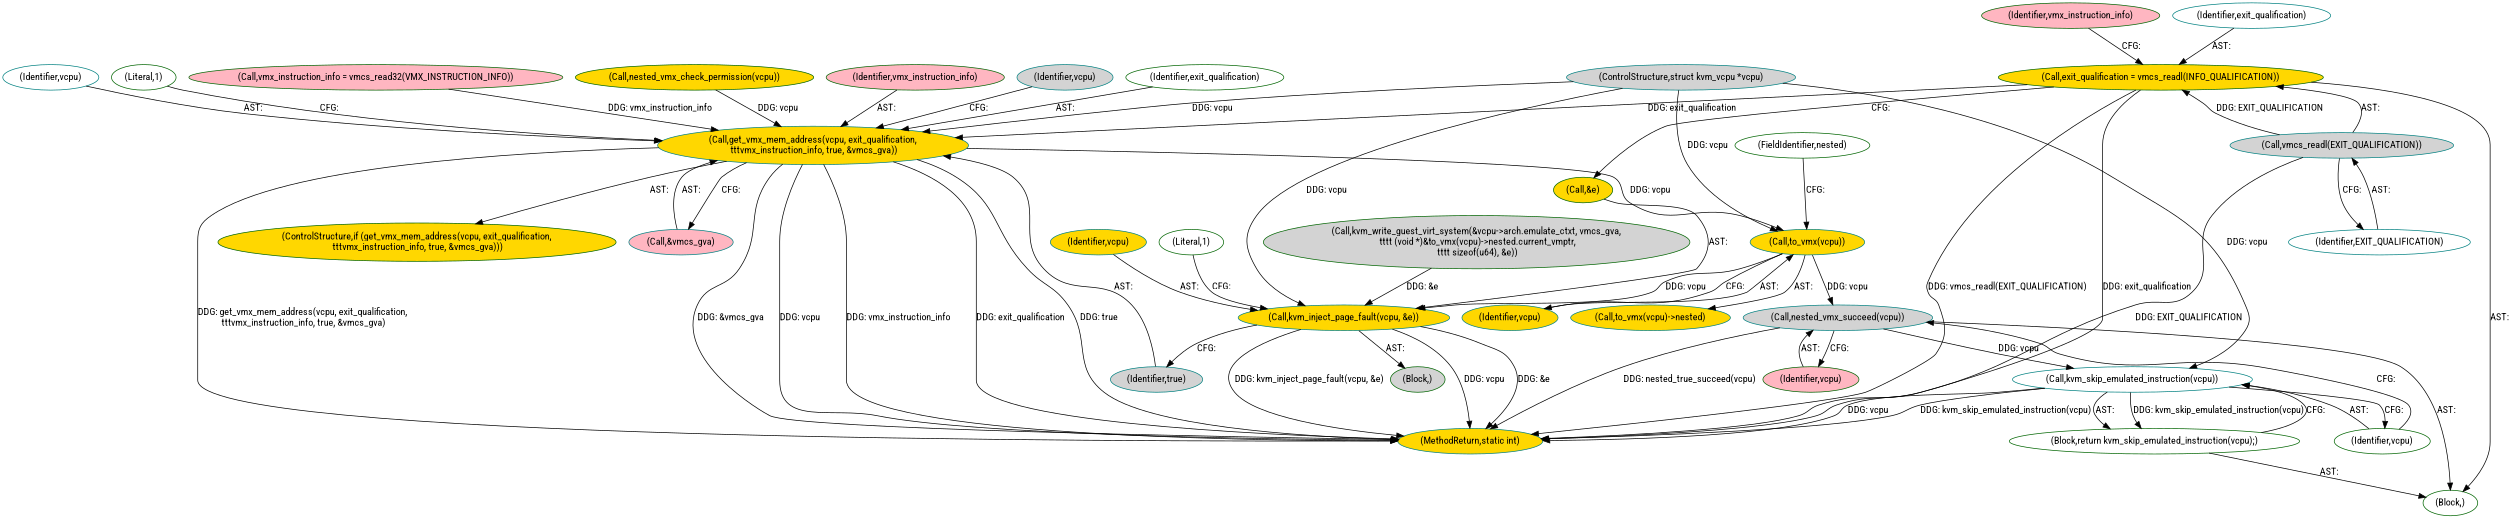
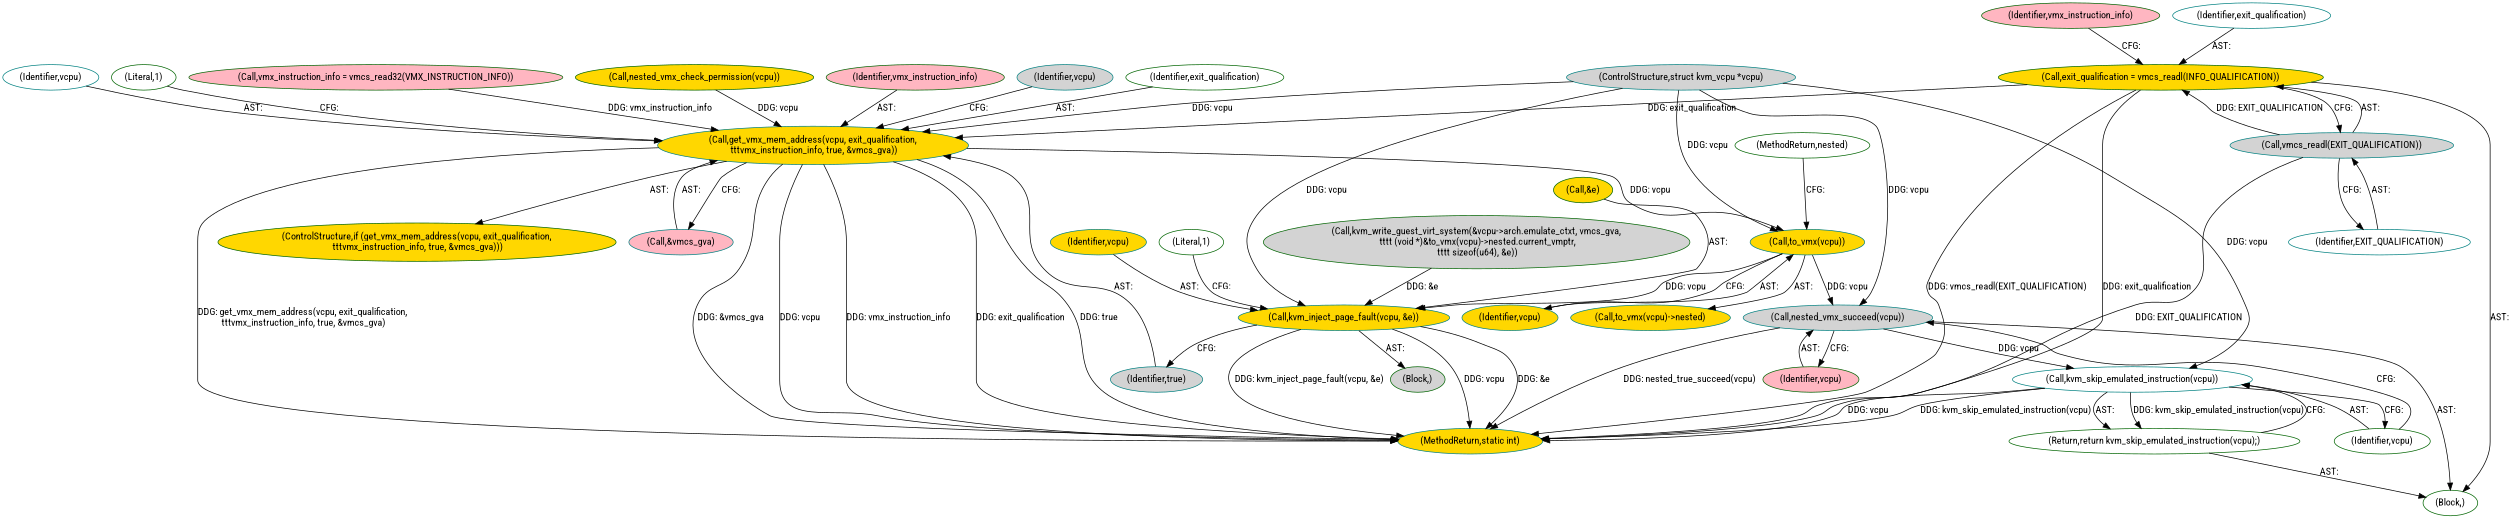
(1819, 108) -> (2313, 96)
none -> (1874, 125)
(1802, 145) -> (1802, 145)
(2154, 441) -> (2154, 441)
